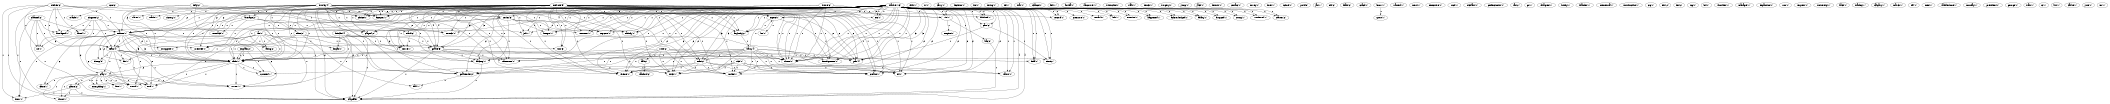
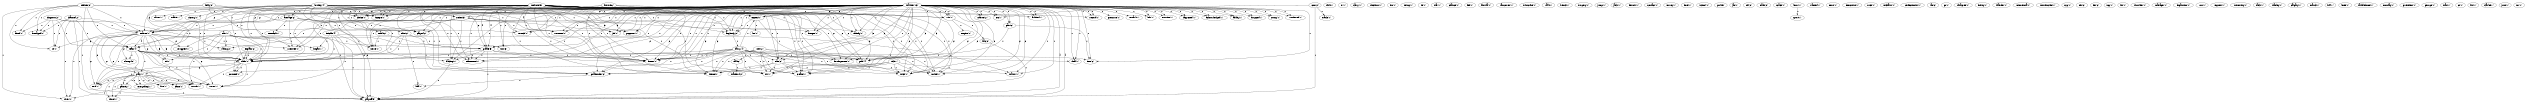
(407, 54) -> none
(600, 69) -> none
